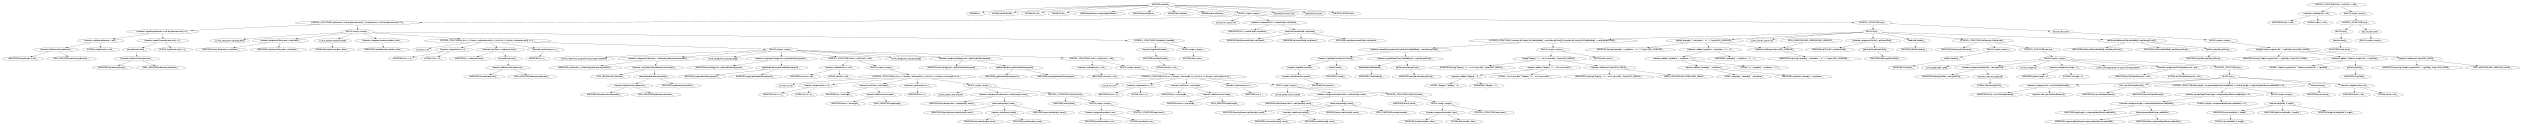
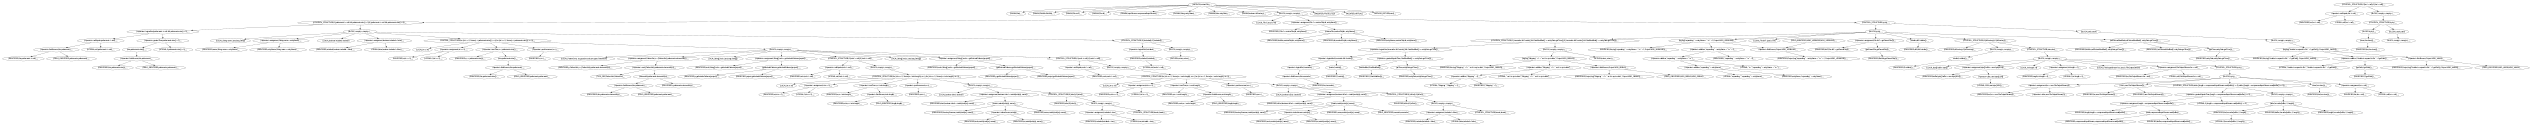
(332, 45) -> (386, 45)
